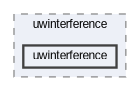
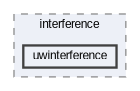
(70, 25) -> (70, 25)
